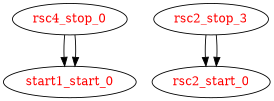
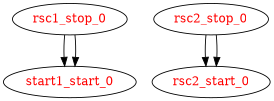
(70, 19) -> (70, 19)
(211, 19) -> (211, 19)
